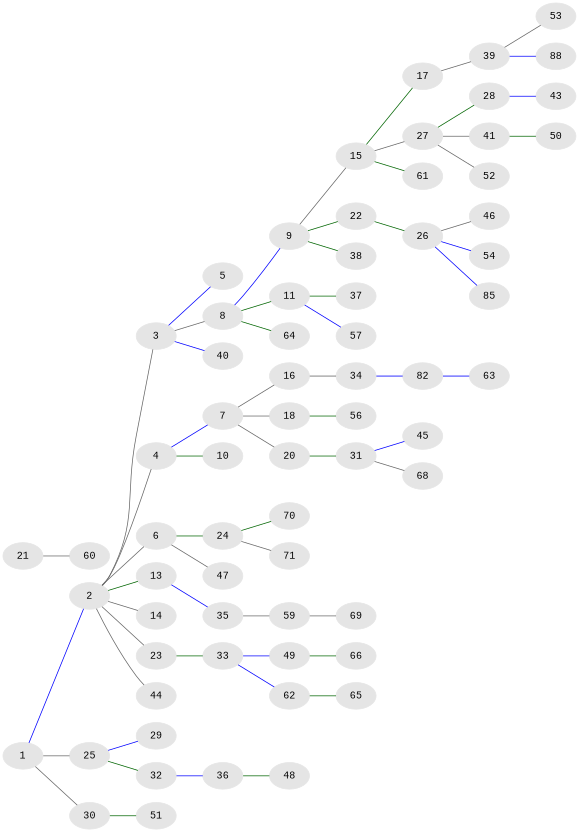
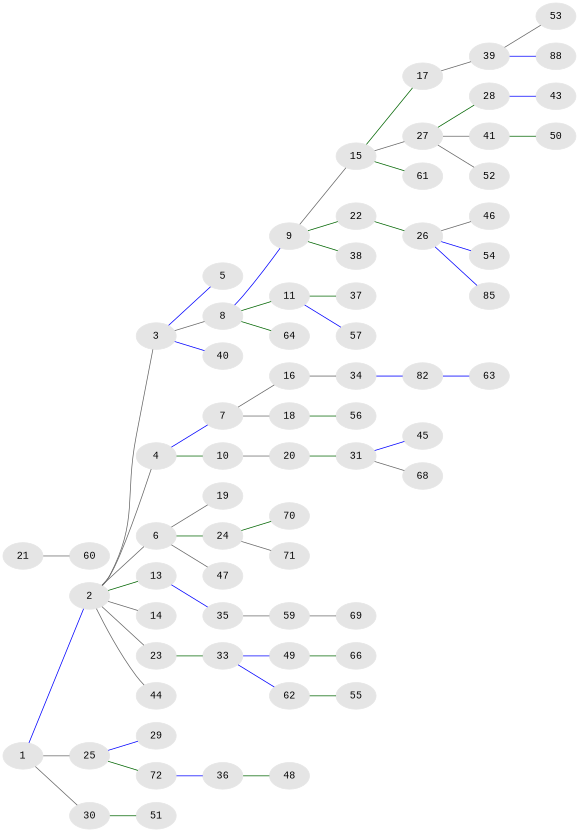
(256, 436) -> (256, 456)
none -> (223, 496)
(356, 696) -> (356, 696)
(156, 776) -> (156, 776)
